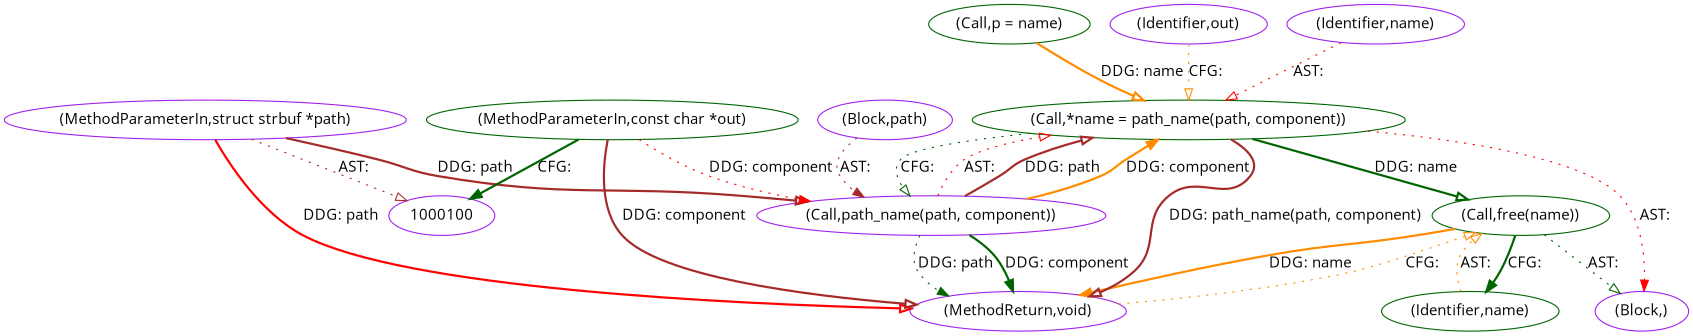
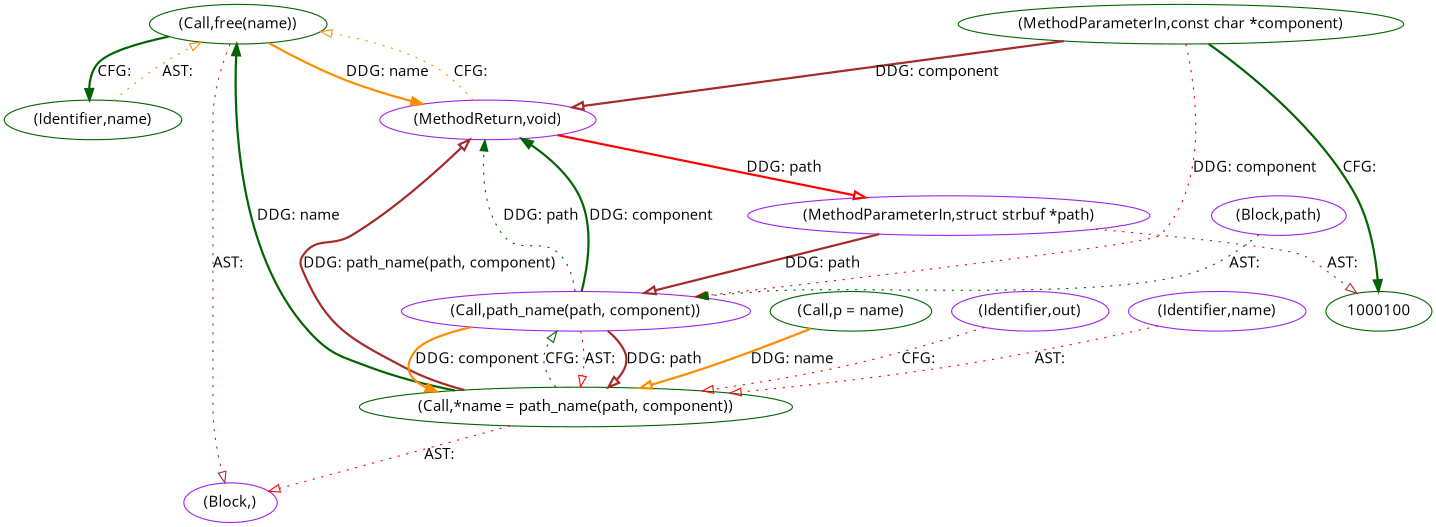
(1189, 67) -> (850, 365)
(612, 120) -> (1181, 24)
(1542, 159) -> (395, 457)
(837, 164) -> (989, 290)
(1355, 168) -> (273, 276)
(442, 216) -> (1379, 311)
(1578, 261) -> (213, 257)
(533, 285) -> (706, 165)
